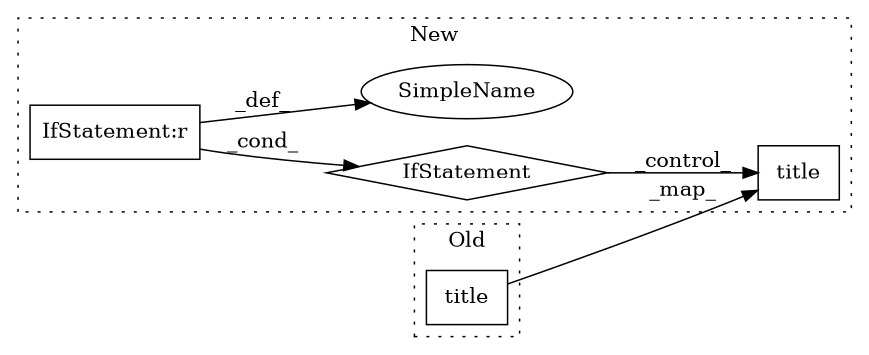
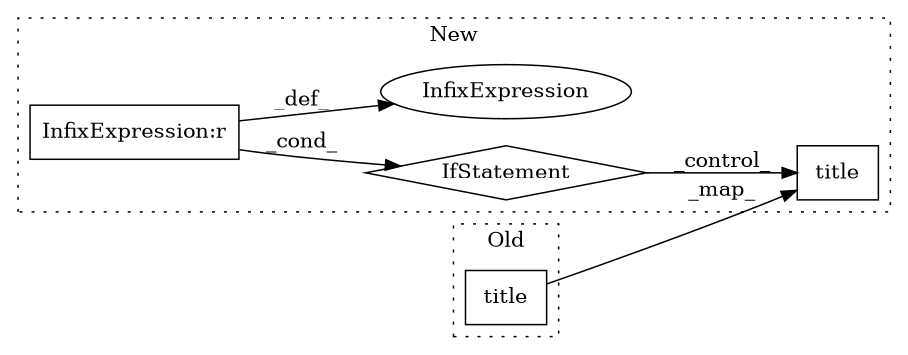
(467, 92) -> (506, 92)
(115, 132) -> (134, 132)
